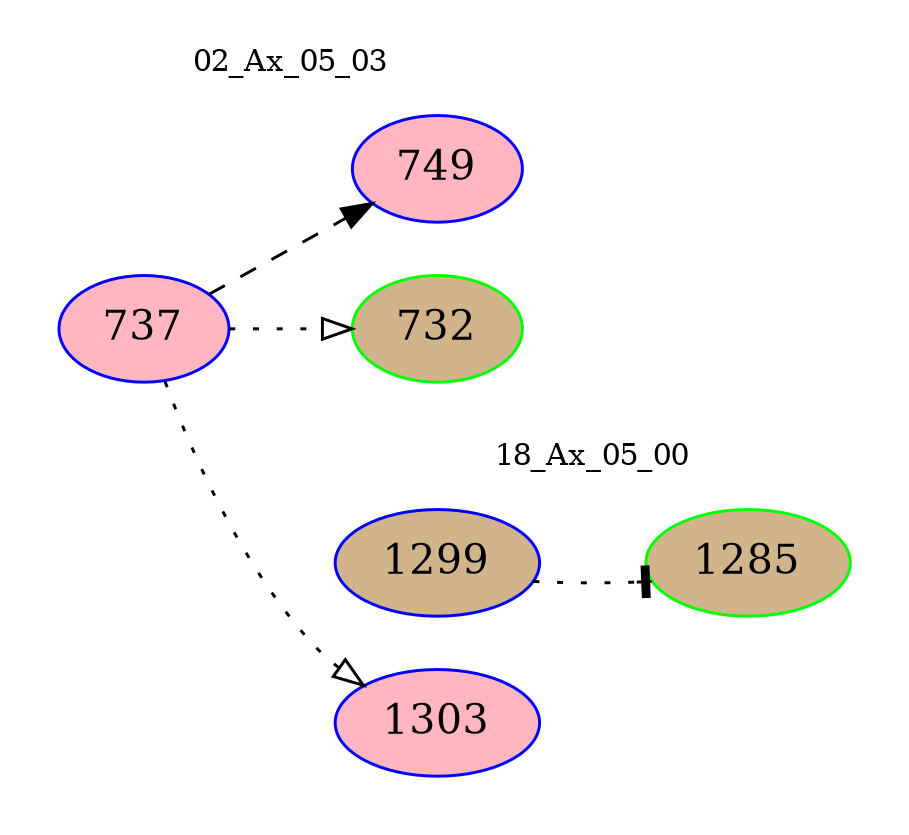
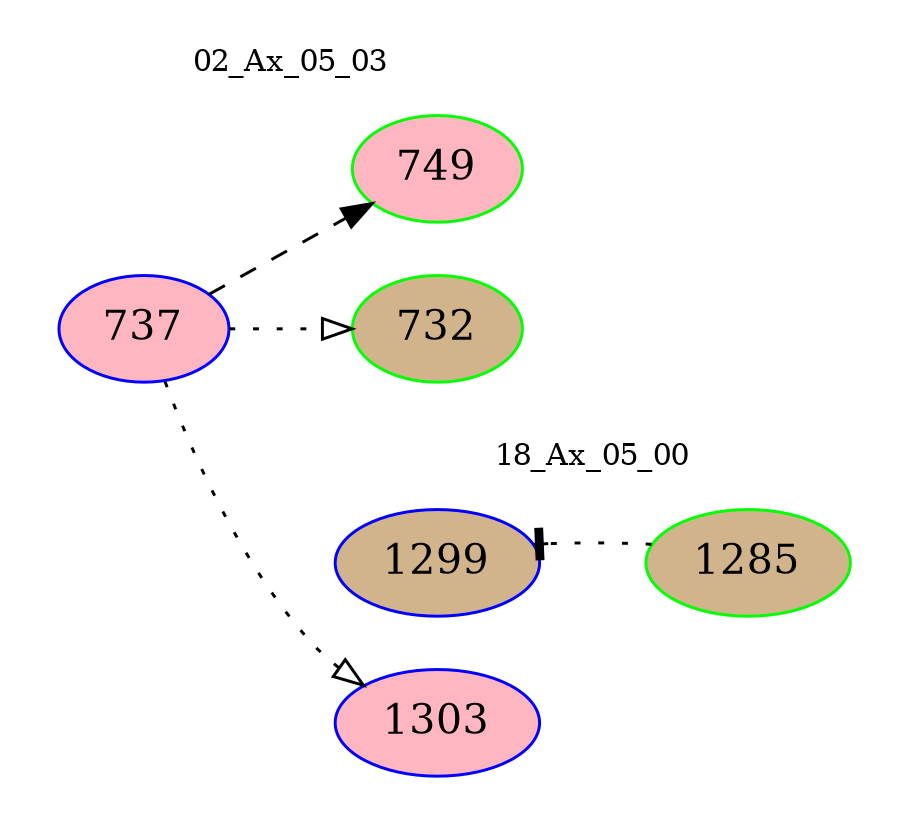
(437, 169) -> (437, 169)
(585, 583) -> (600, 543)
